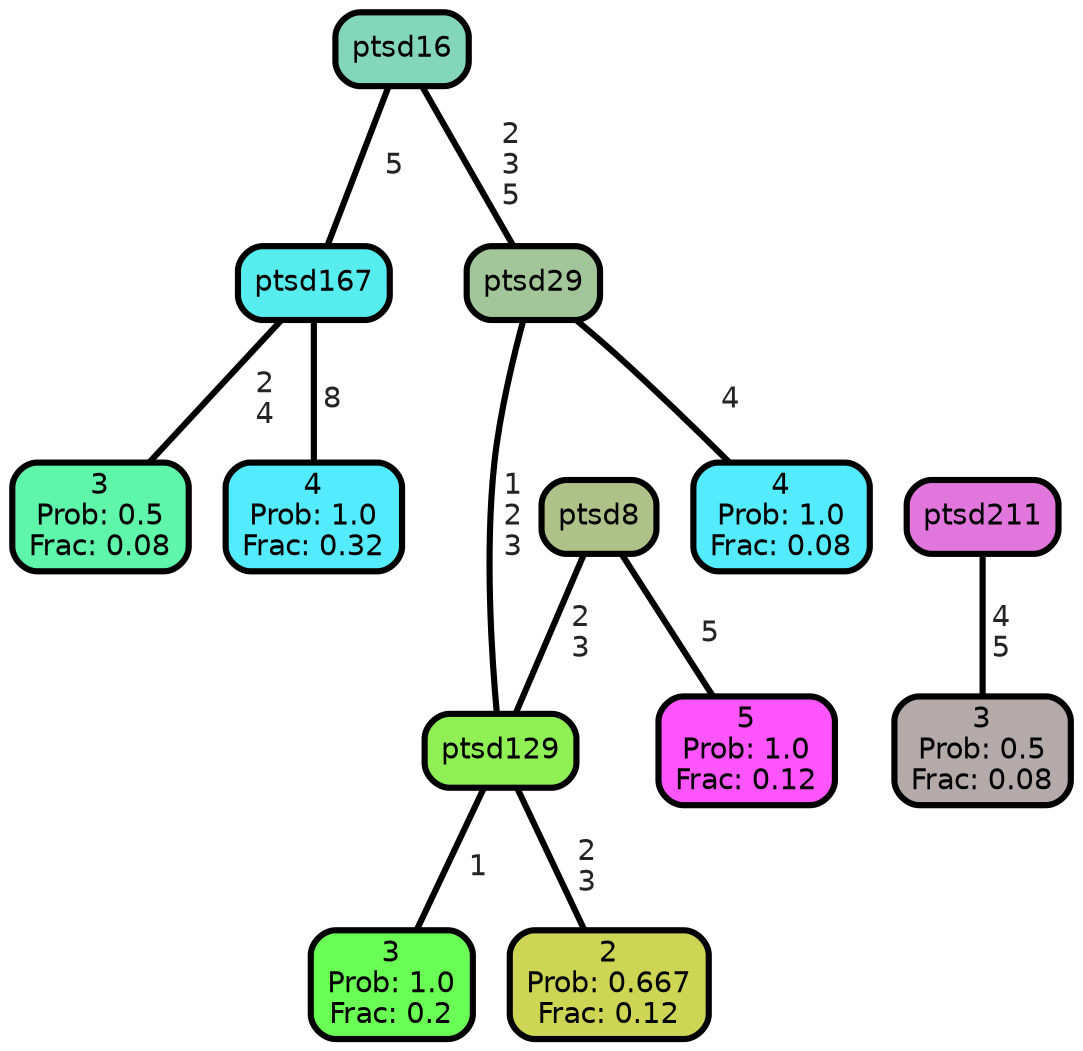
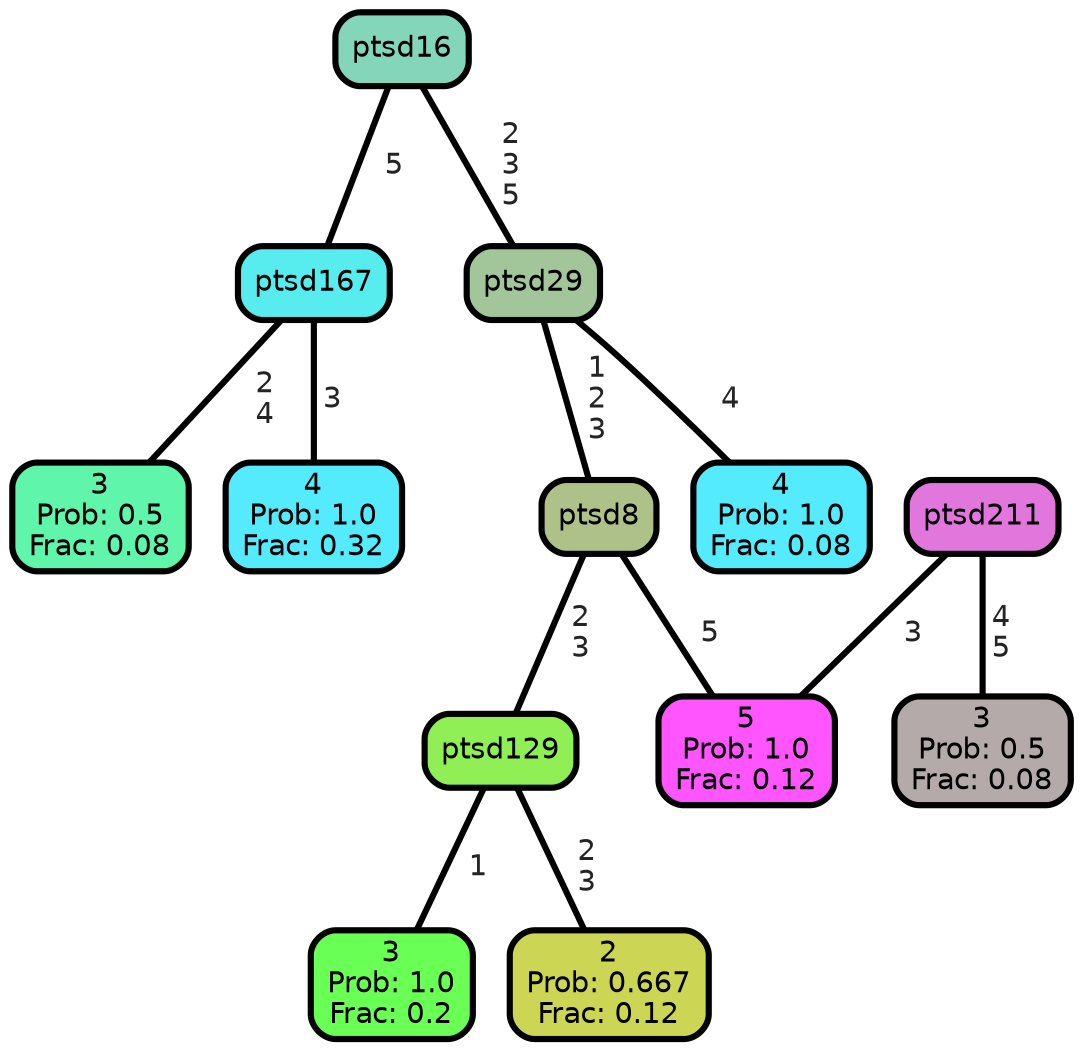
(328, 400) -> (328, 400)
(491, 515) -> (566, 400)
none -> (874, 625)
